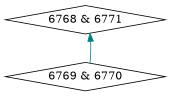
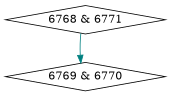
(91, 52) -> (80, 44)
